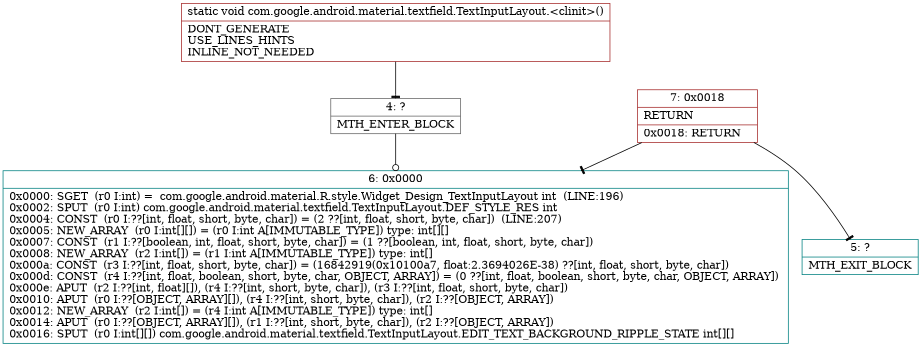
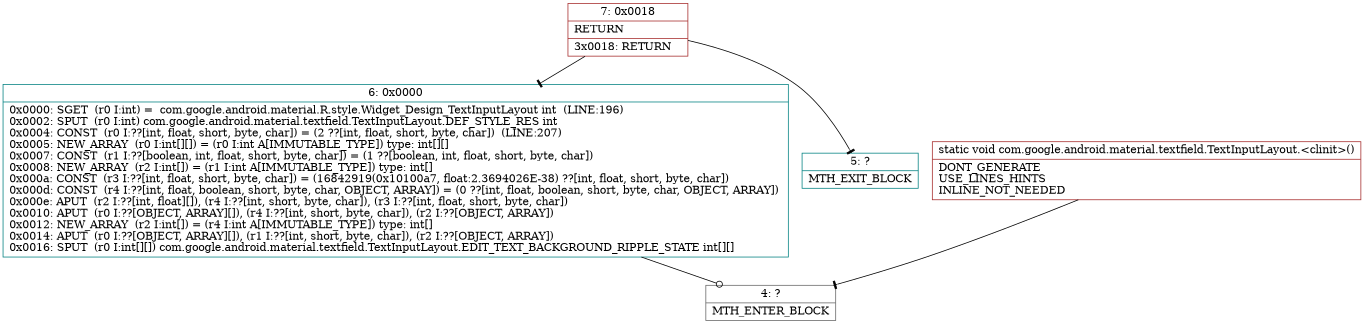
(697, 133) -> (628, 47)
(396, 149) -> (679, 270)
